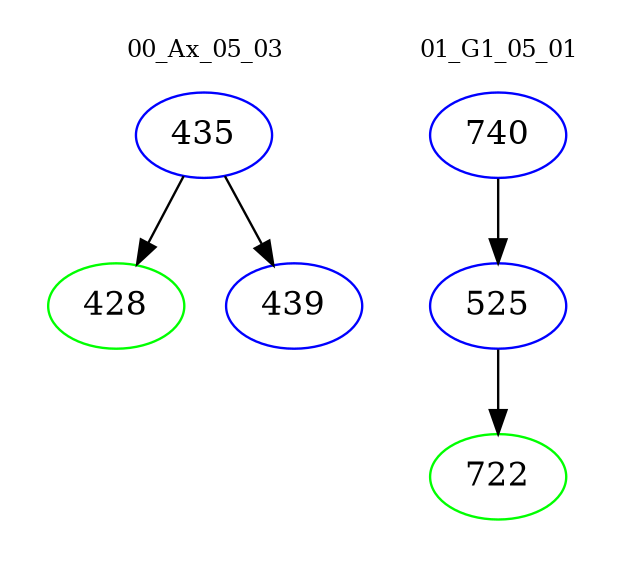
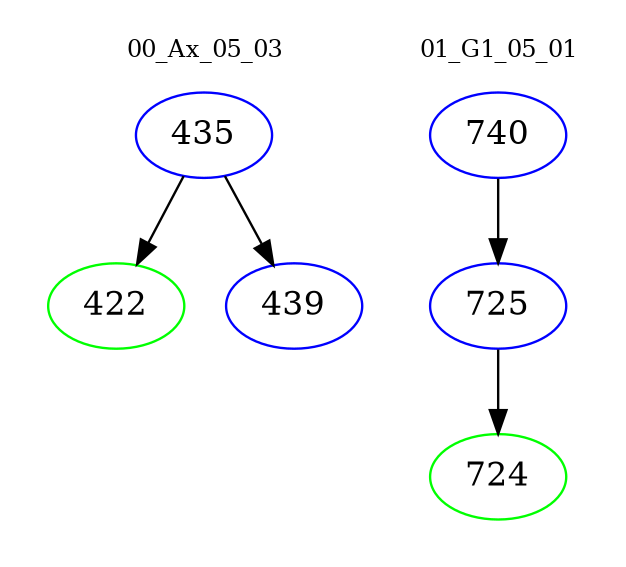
(116, 306) -> (116, 306)
(498, 306) -> (498, 306)
(498, 477) -> (498, 477)
